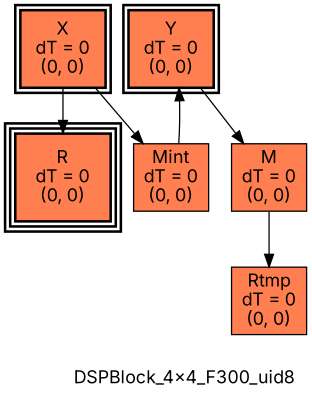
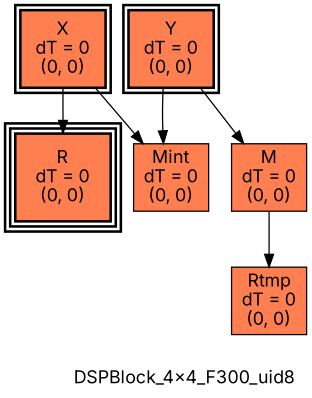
(180, 122) -> (163, 109)
